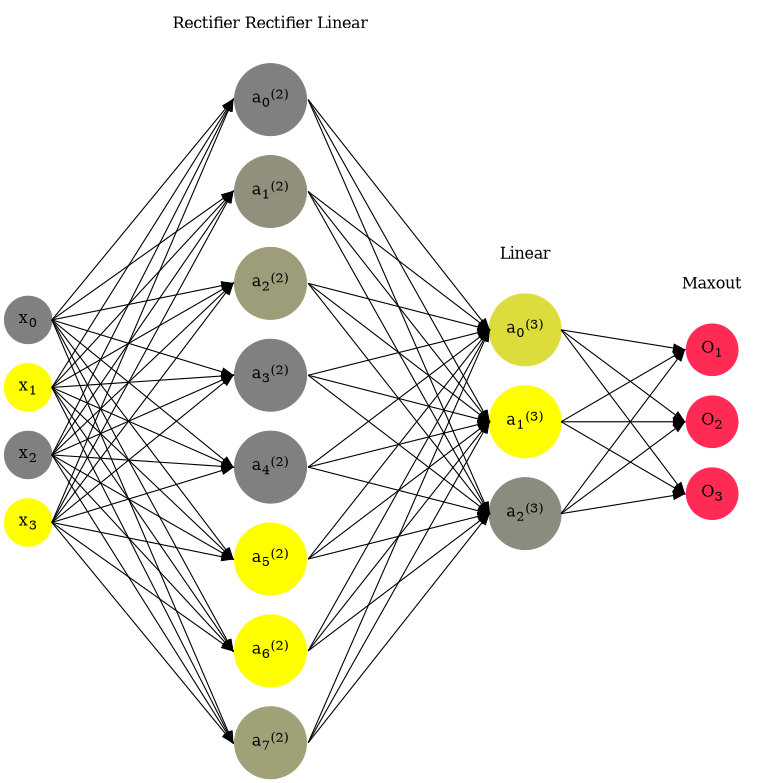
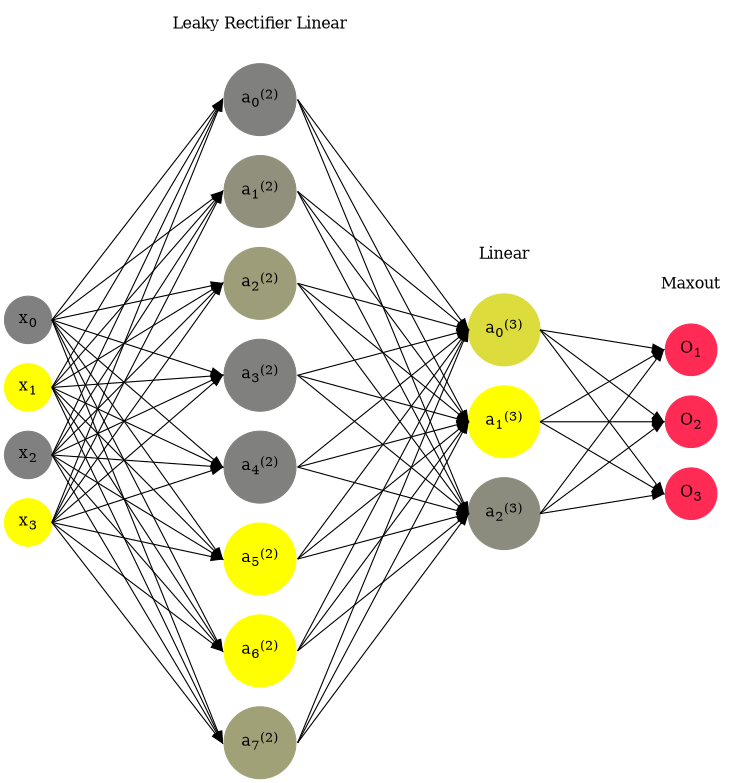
(271, 24) -> (260, 24)
